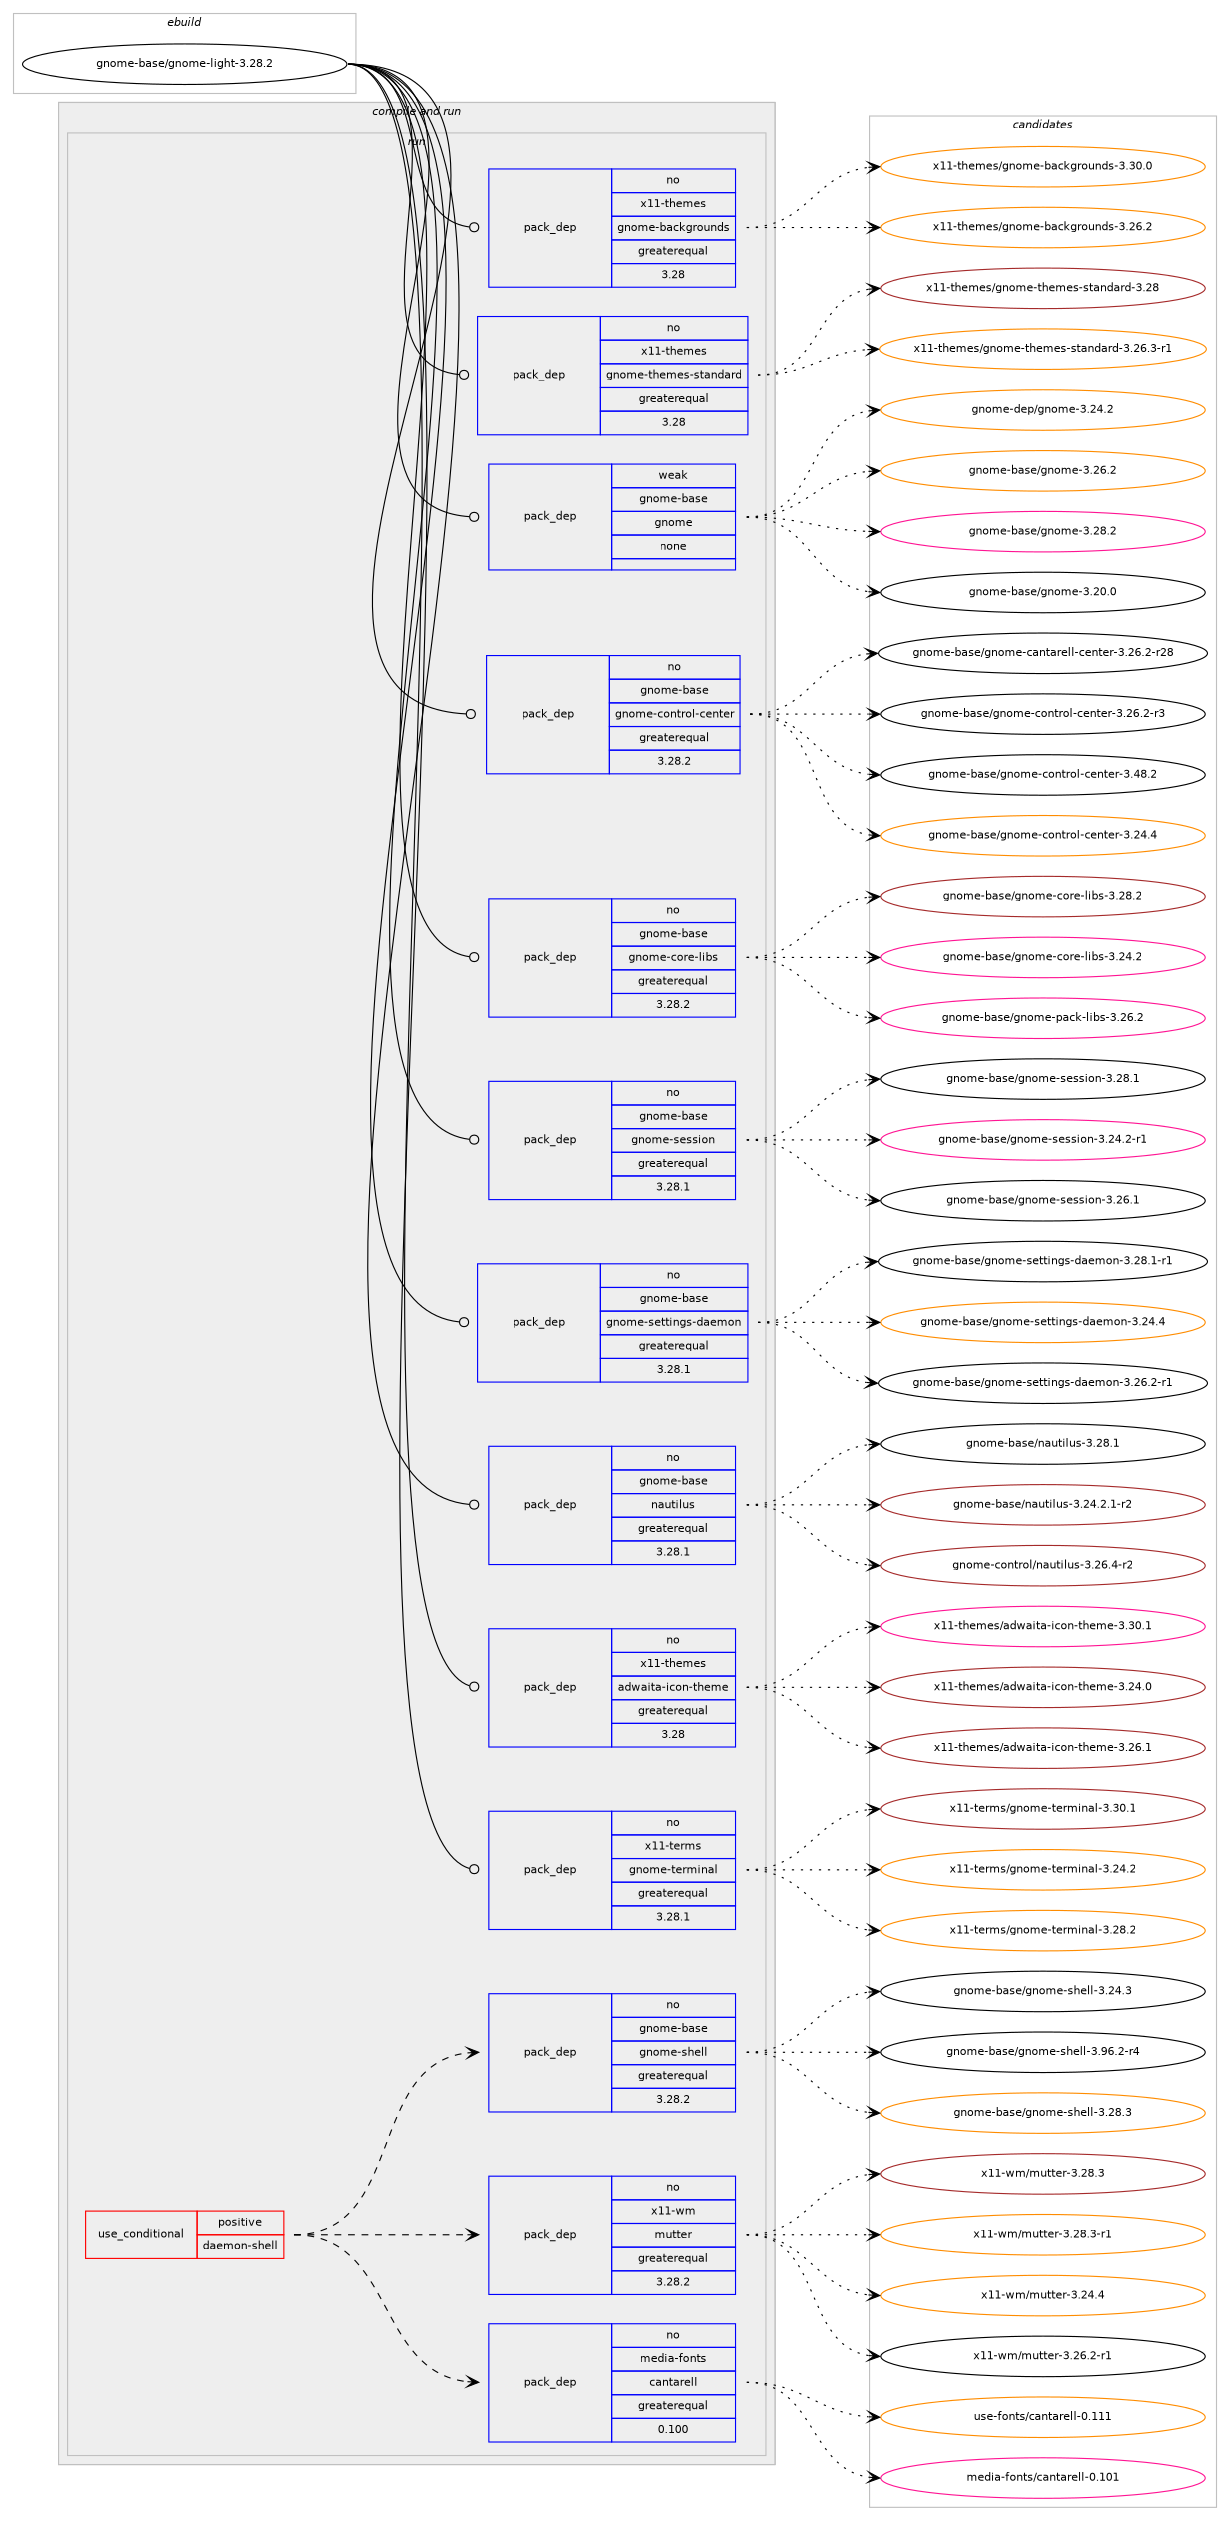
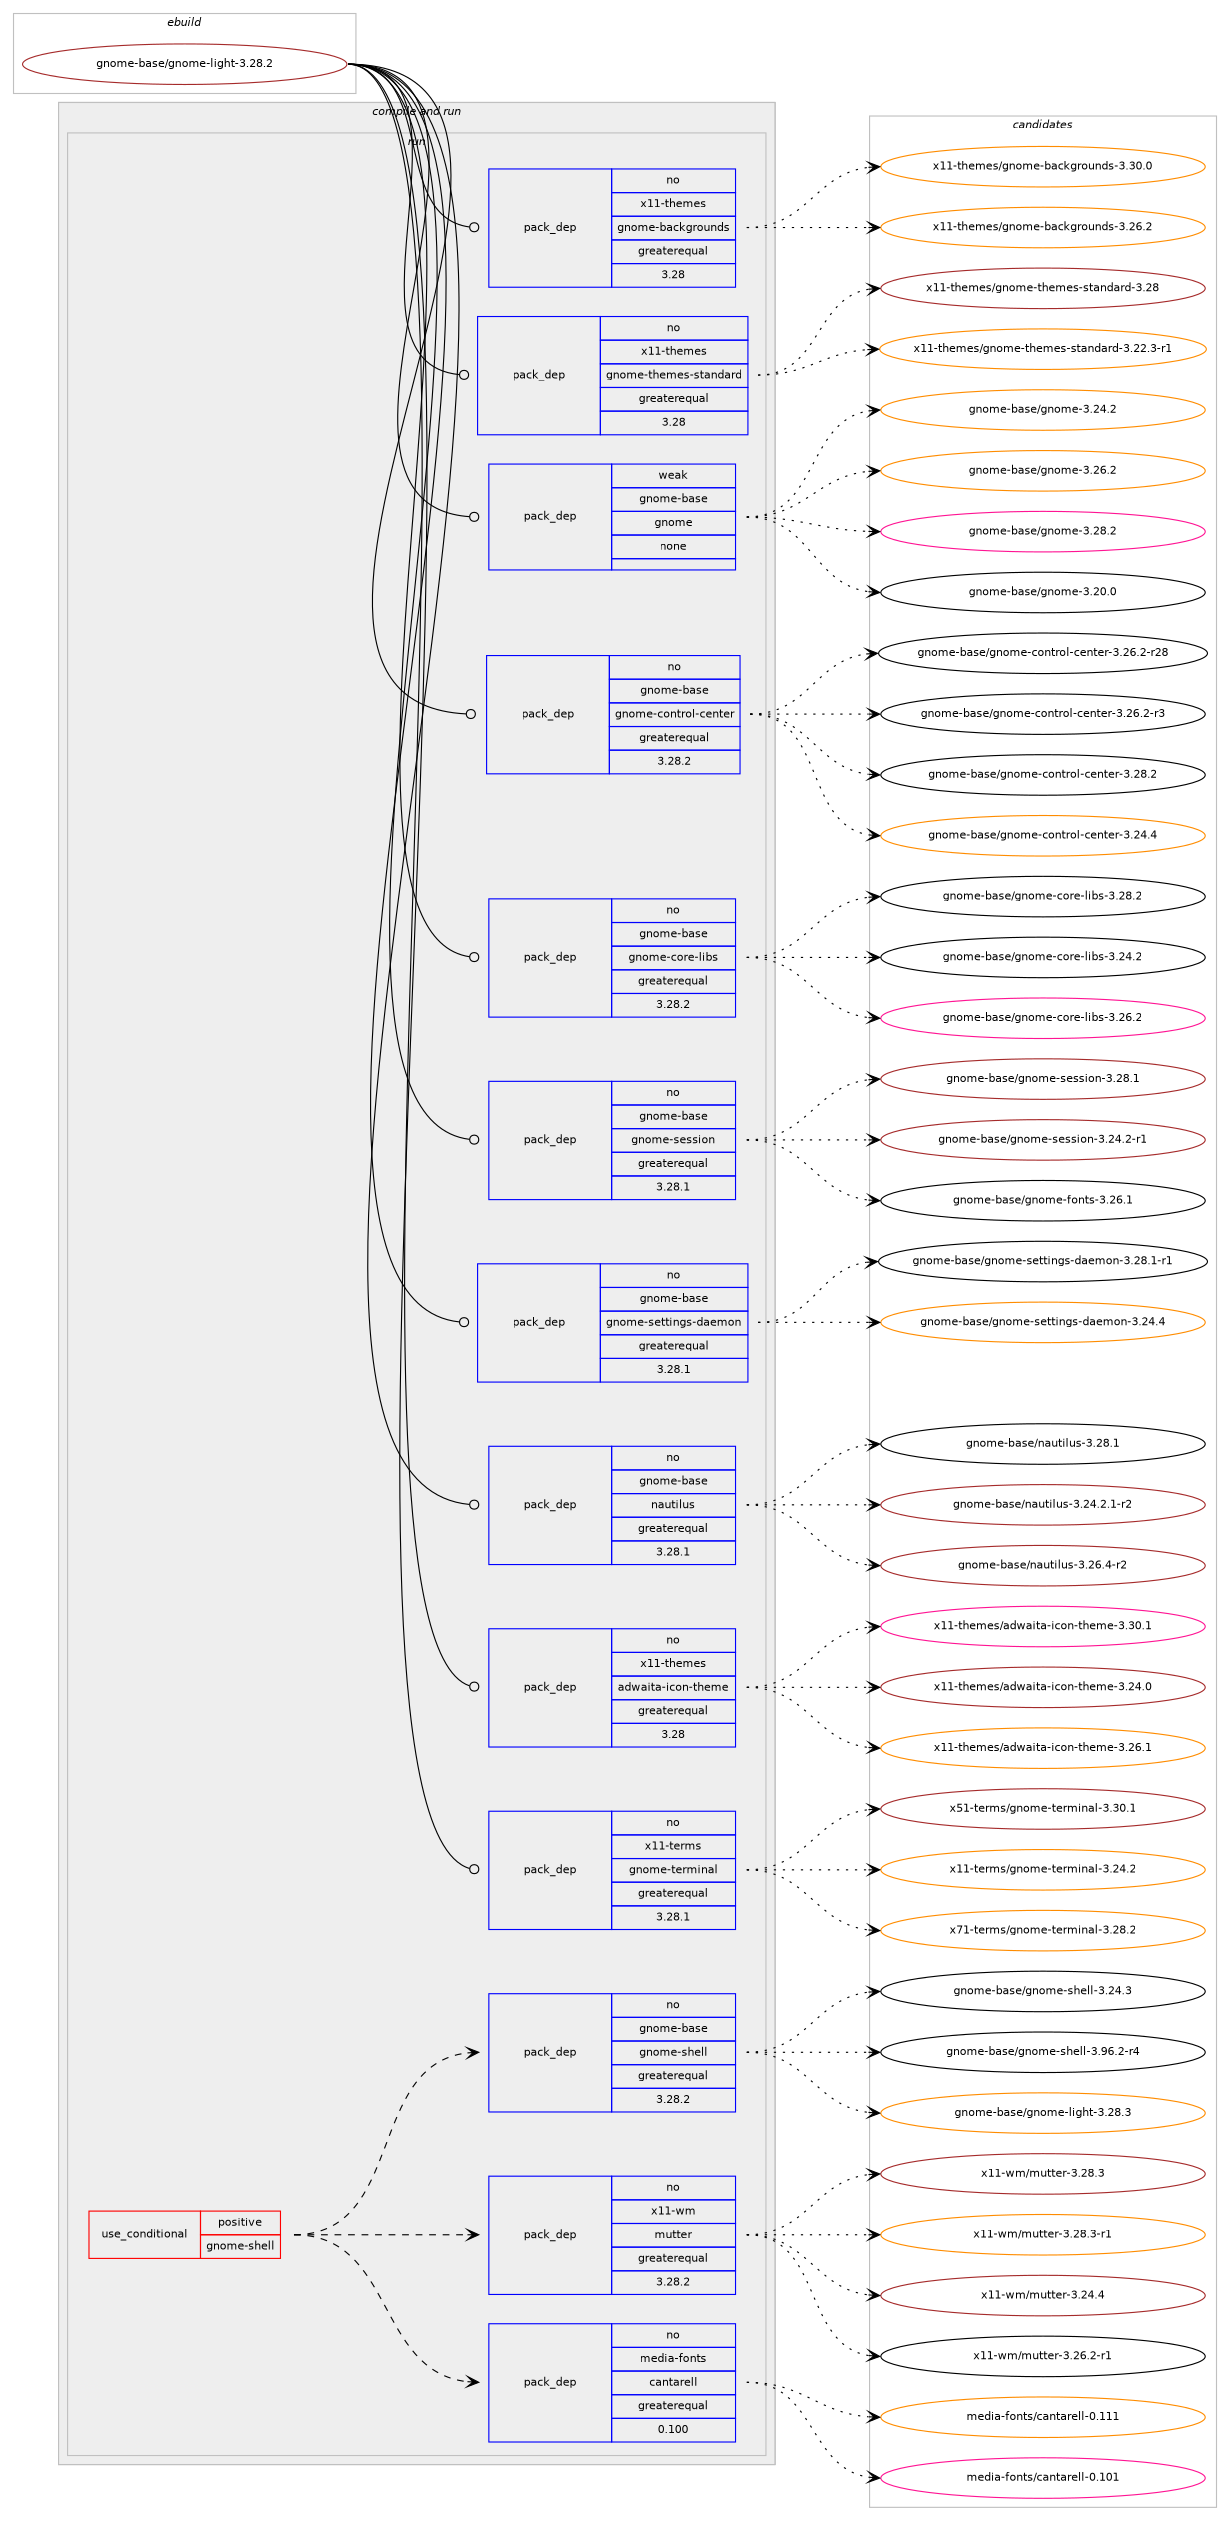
(185, 64) -> (185, 64)
(1043, 349) -> (1043, 349)
(1043, 410) -> (1043, 410)
(1043, 653) -> (1043, 653)
(1043, 775) -> (1043, 775)
(1043, 897) -> (1043, 897)
(1043, 957) -> (1043, 957)
(1043, 1018) -> (1043, 1018)
(1043, 1079) -> (1043, 1079)
(1043, 1140) -> (1043, 1140)
(1043, 1201) -> (1043, 1201)
(1043, 1383) -> none
(1043, 1566) -> (1043, 1566)
(1043, 1748) -> (1043, 1748)
(1043, 1809) -> (1043, 1809)
(1043, 1931) -> (1043, 1931)
(1043, 2113) -> (1043, 2113)
(240, 2246) -> (240, 2246)
(1043, 2296) -> (1043, 2296)
(1043, 2417) -> (1043, 2417)
